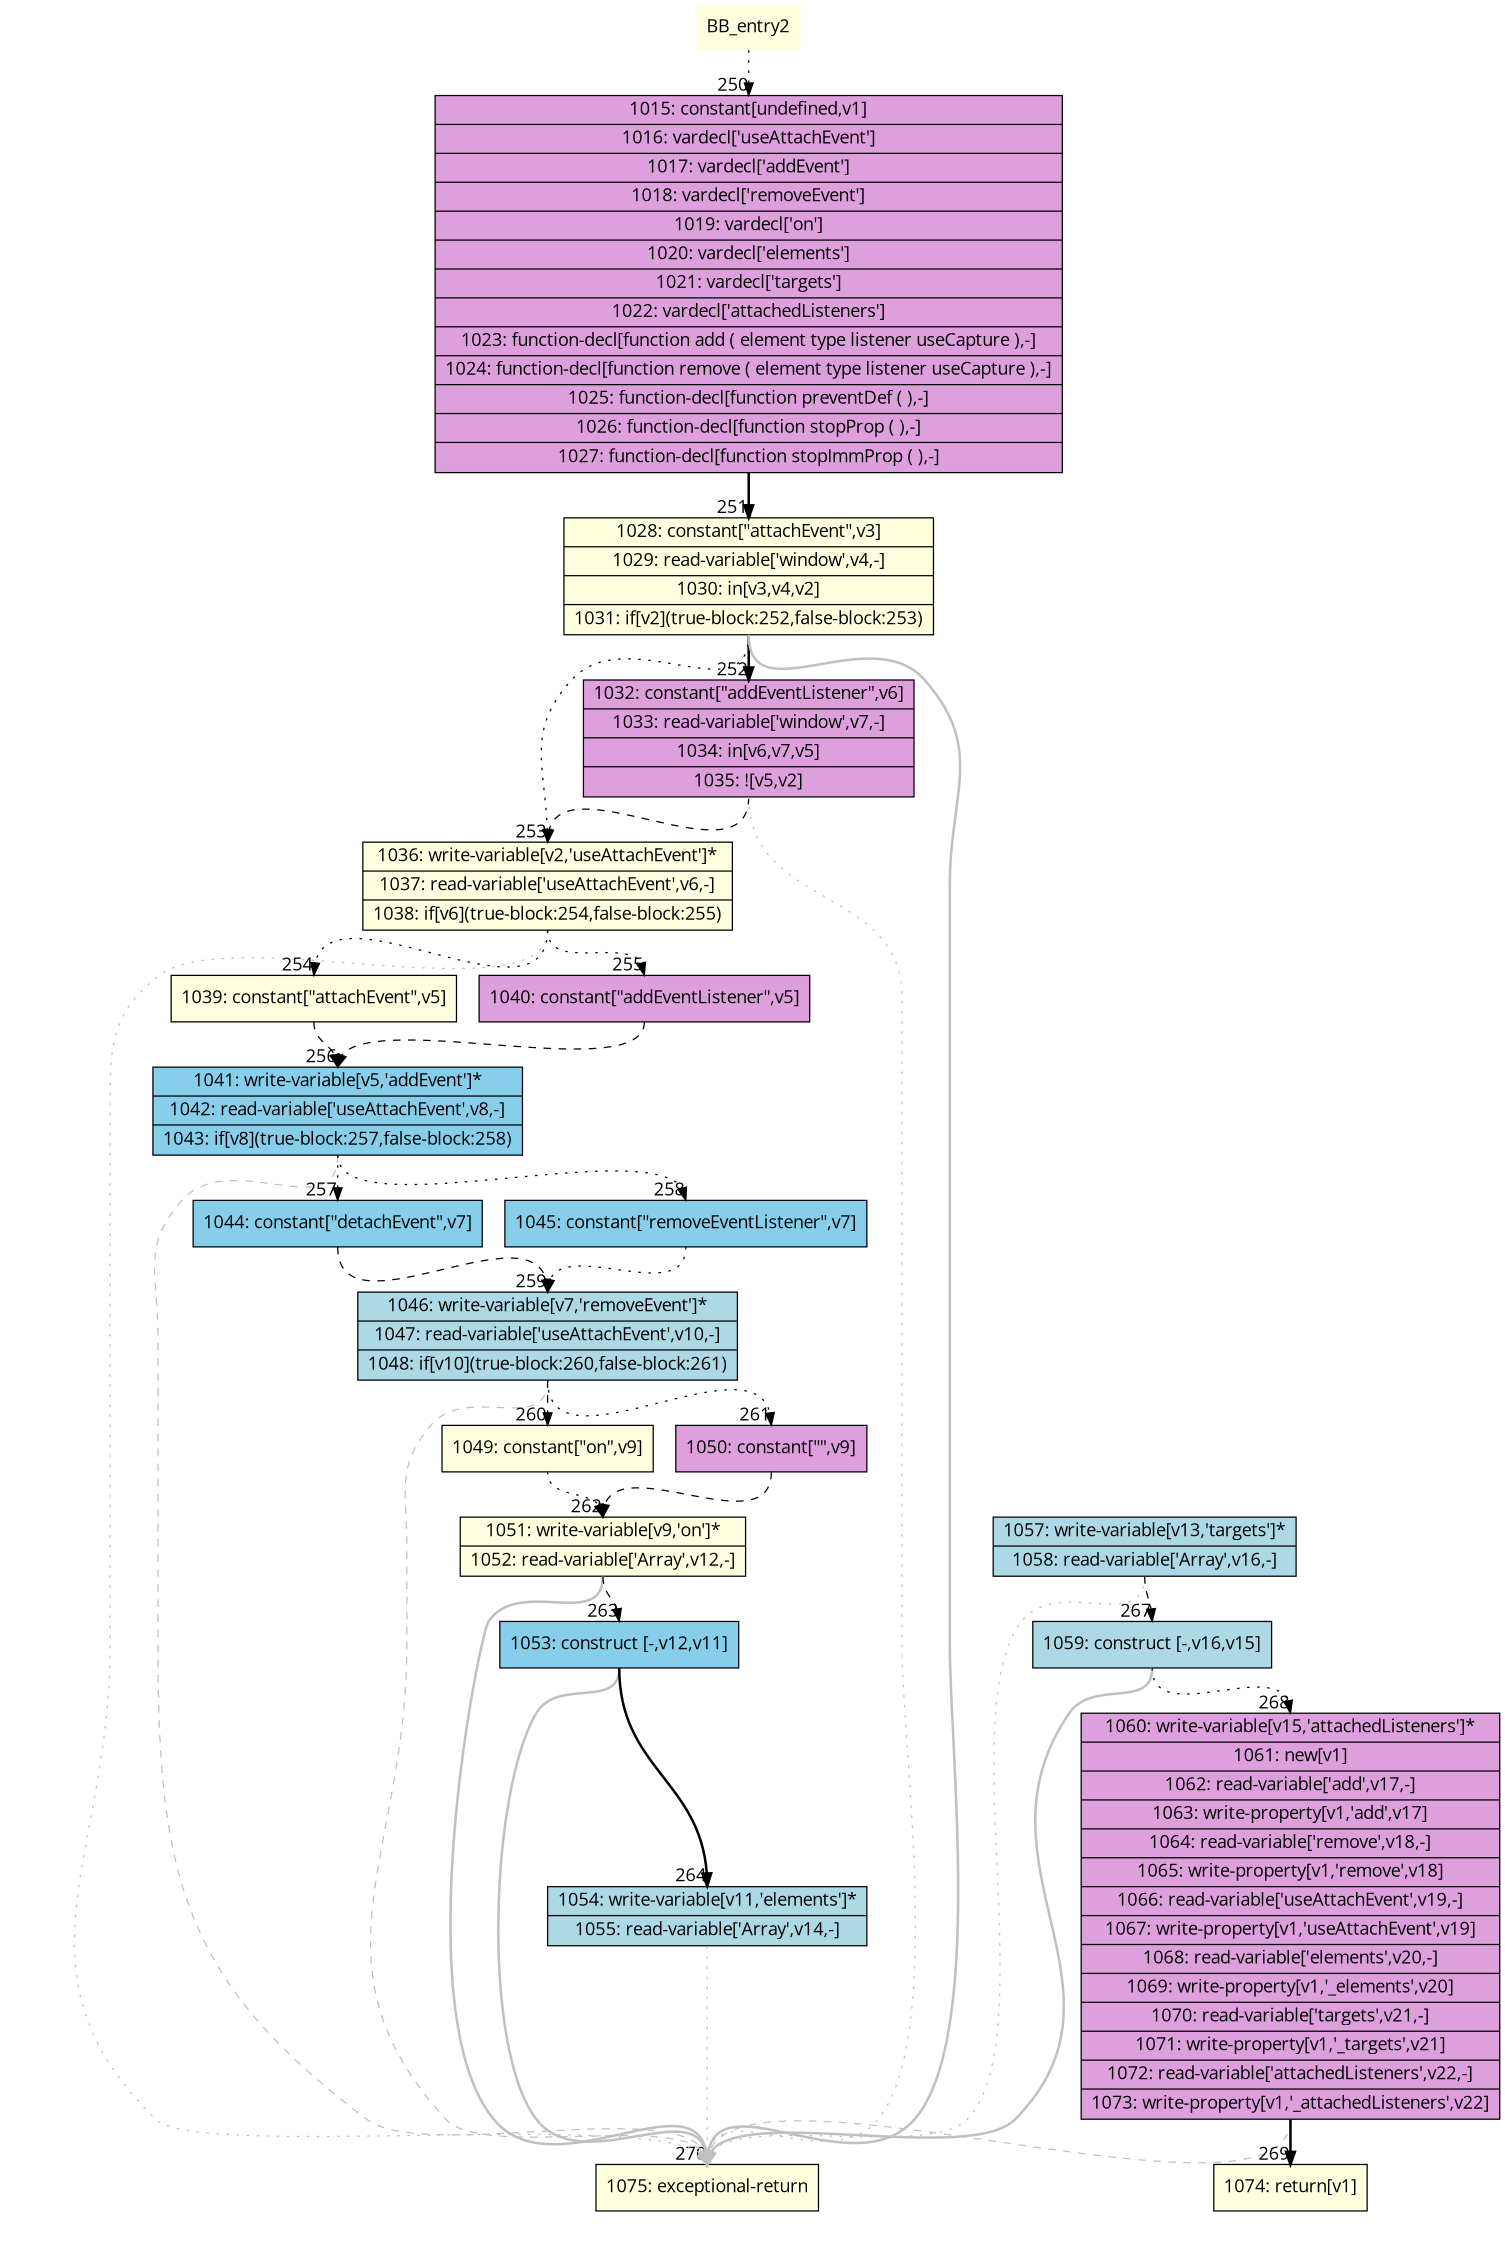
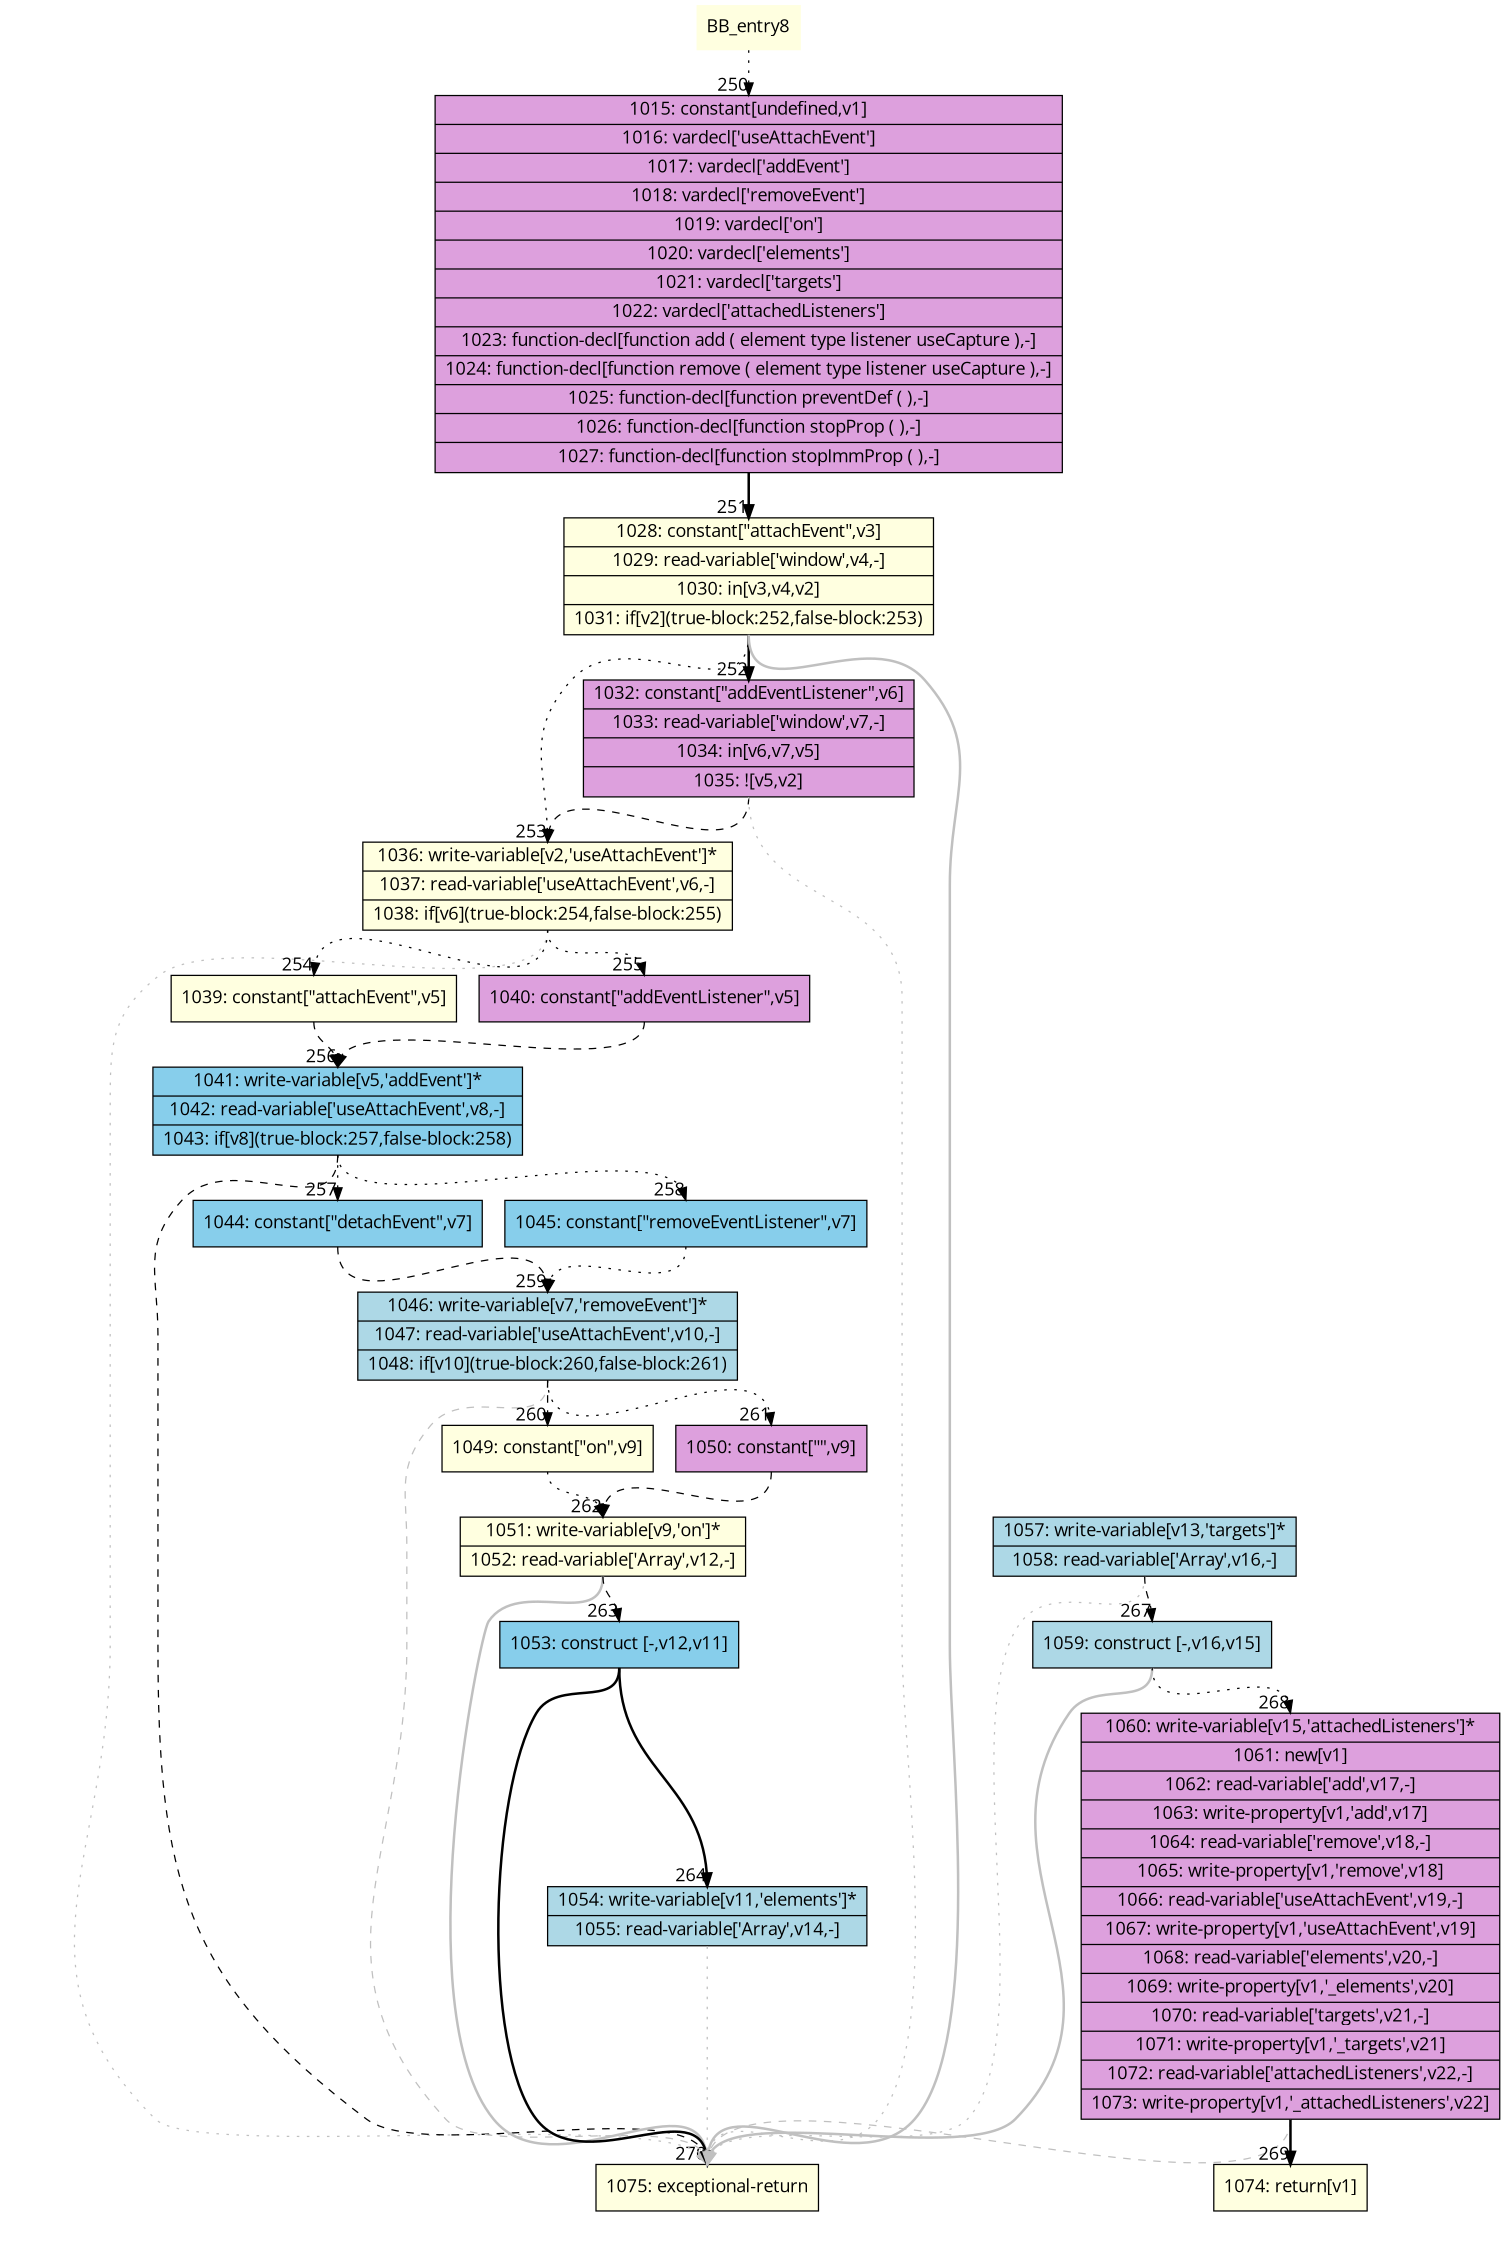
(749, 28) -> (749, 28)
(163, 1774) -> (163, 1774)
(499, 1958) -> (499, 1958)
